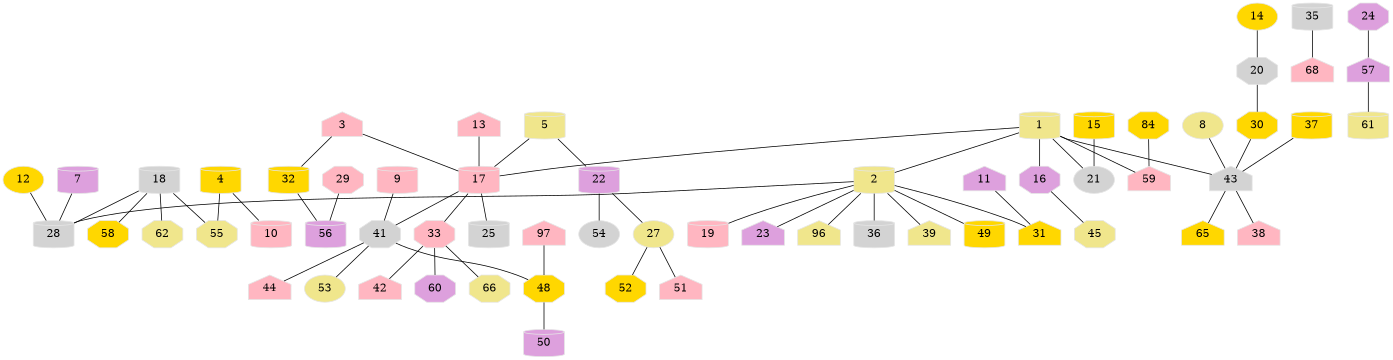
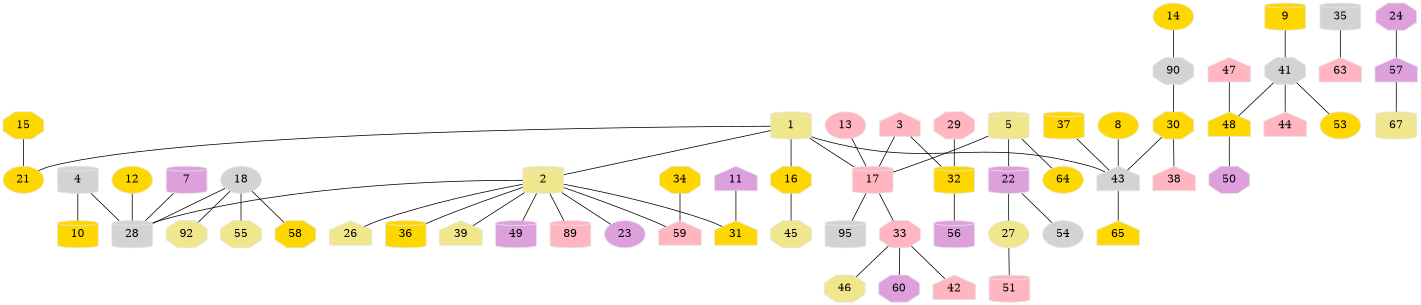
(1257, 71) -> (1173, 71)
(1312, 71) -> (1340, 71)
(479, 125) -> (845, 125)
(1094, 125) -> (23, 125)
(1148, 125) -> (680, 180)
(1203, 125) -> (1118, 125)
(1368, 125) -> (1396, 125)
(1100, 155) -> (615, 206)
(159, 180) -> (241, 180)
(221, 180) -> (78, 180)
(397, 180) -> (1285, 17)
(1040, 180) -> (791, 180)
none -> (1063, 180)
(1094, 180) -> (23, 180)
(334, 207) -> (954, 157)
(1245, 207) -> (1174, 153)
(219, 208) -> (105, 207)
(427, 208) -> none
(162, 234) -> (187, 234)
(271, 234) -> (78, 234)
(489, 234) -> (845, 234)
(544, 234) -> (1229, 71)
(708, 234) -> (570, 234)
(763, 234) -> (625, 234)
(819, 234) -> (351, 234)
(874, 234) -> (406, 234)
(984, 234) -> (516, 234)
(325, 289) -> (1340, 125)
(490, 289) -> (845, 289)
(544, 289) -> (1229, 125)
(626, 289) -> none
(681, 289) -> (1009, 289)
(544, 343) -> (1229, 180)
